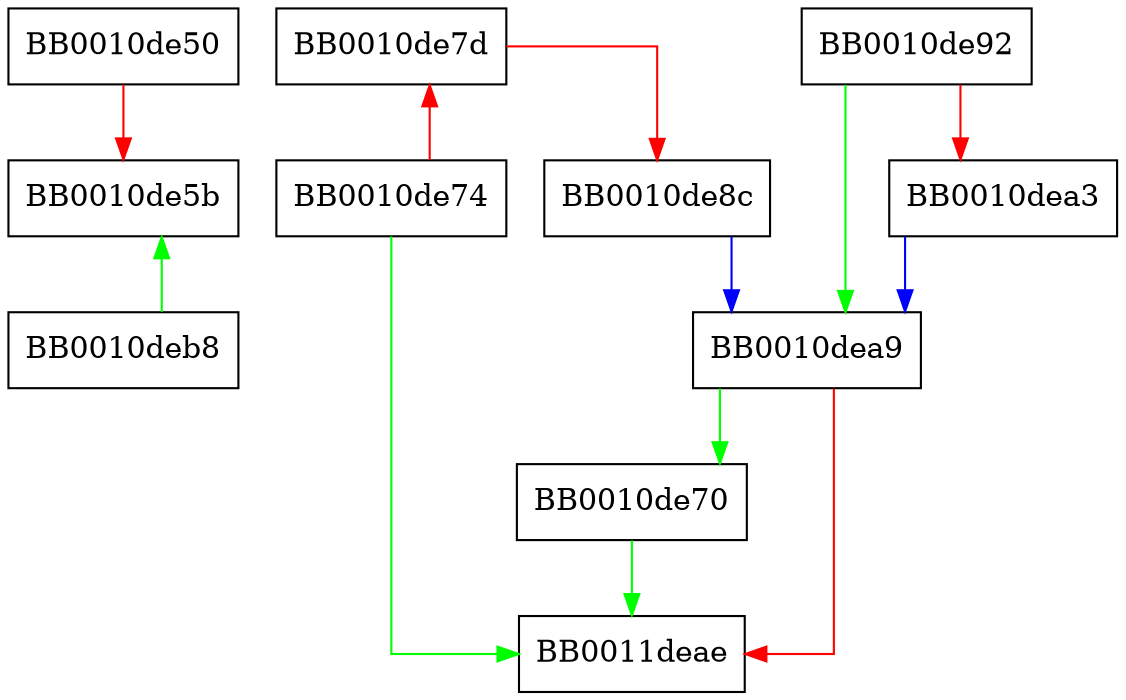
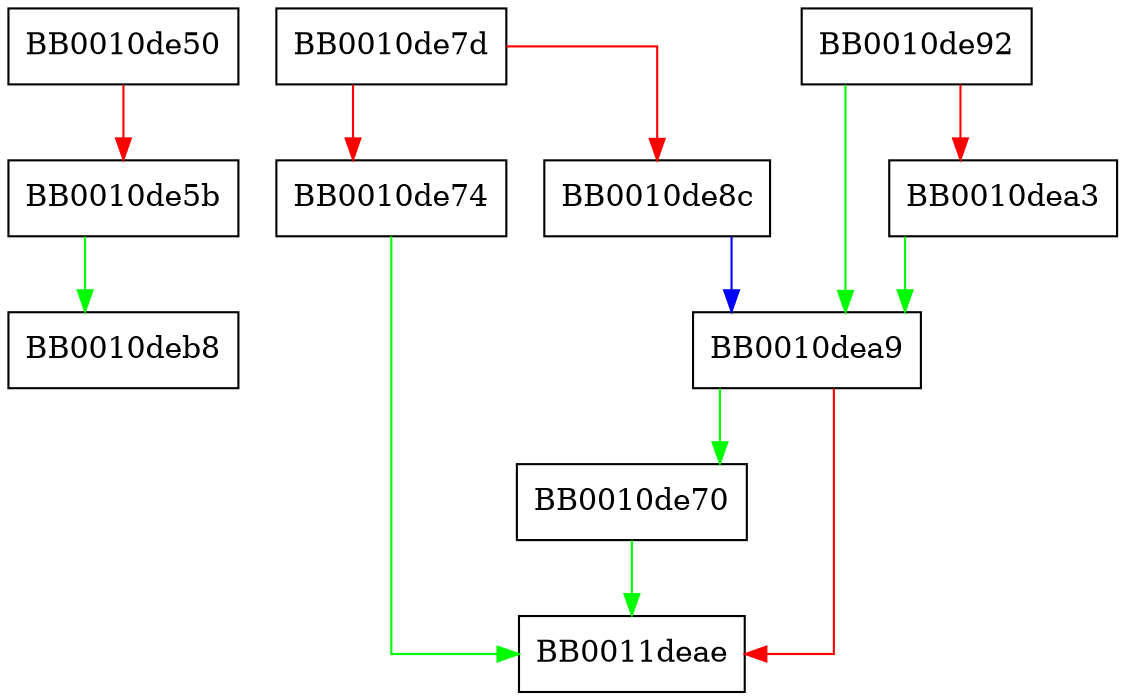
(430, 133) -> (353, 112)
(905, 263) -> (905, 263)
(162, 285) -> (85, 263)
